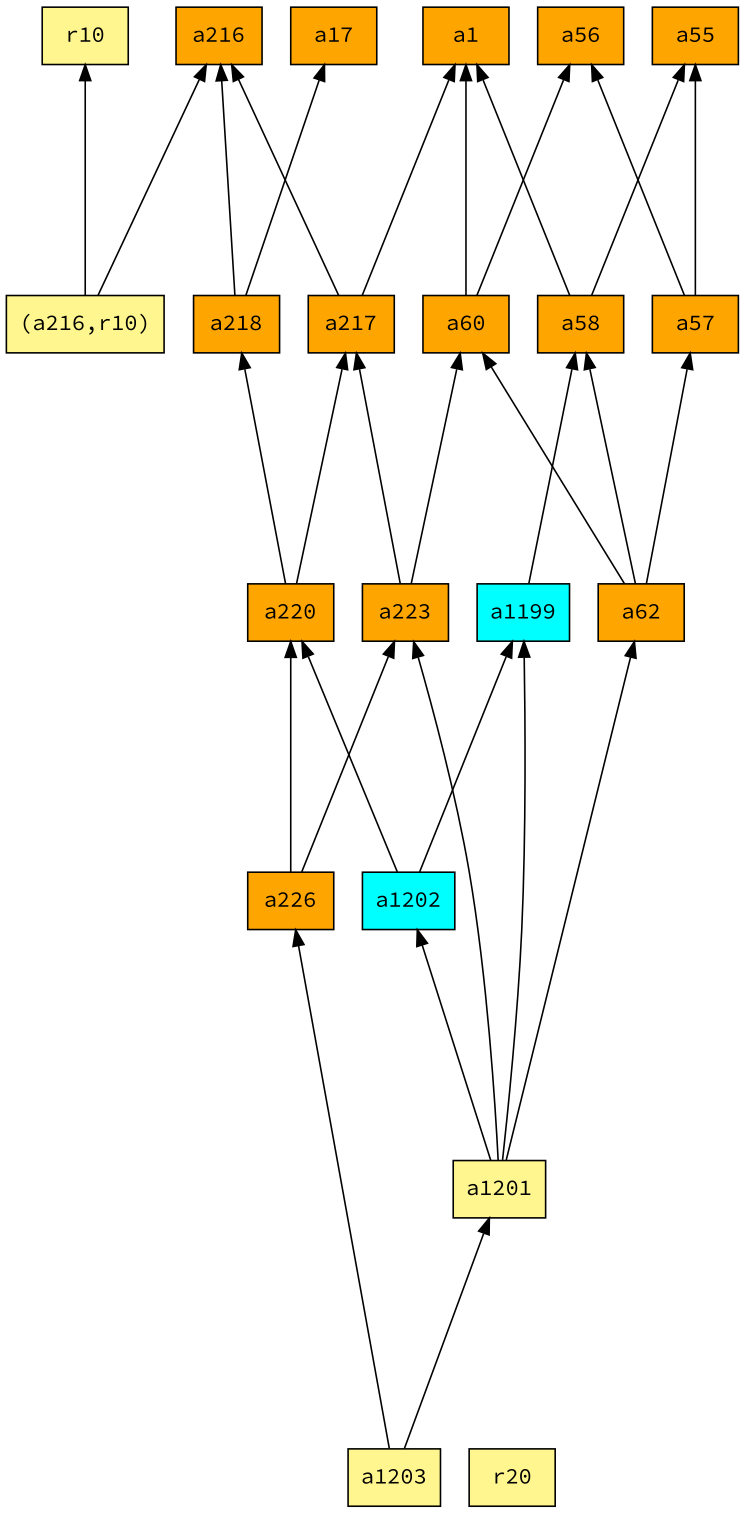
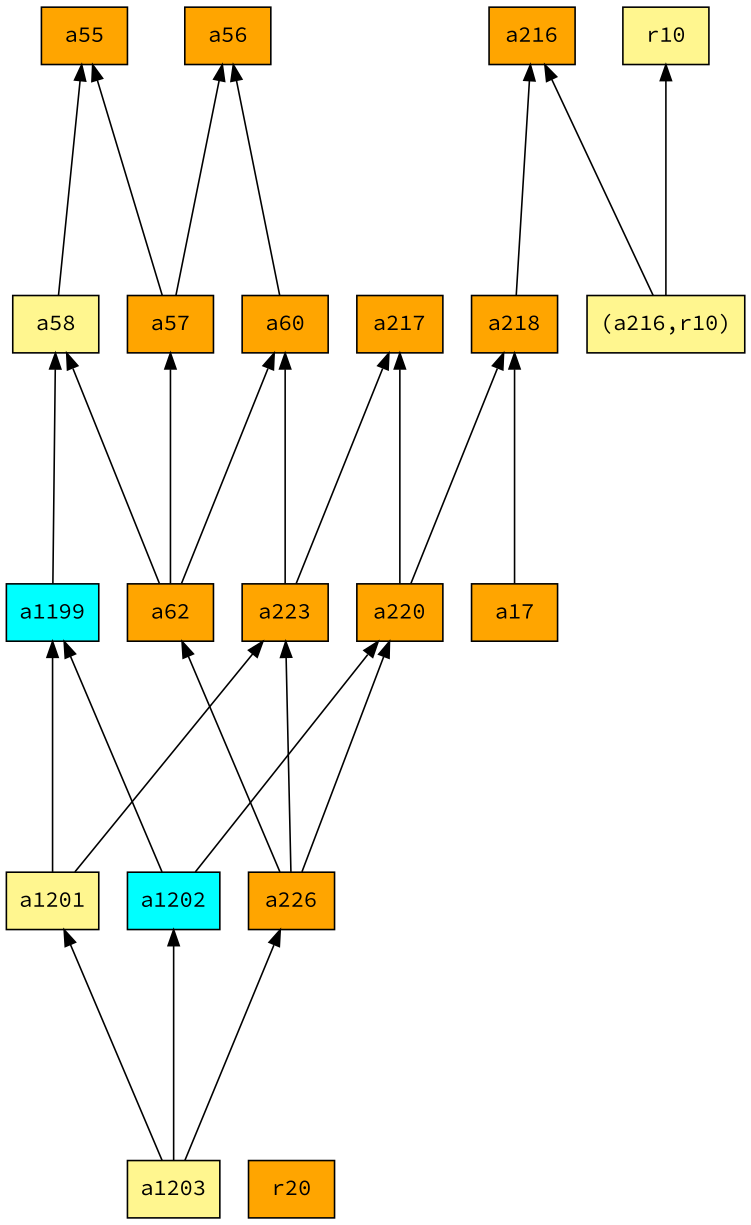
(466, 36) -> none
(291, 193) -> none
(279, 198) -> (515, 476)
(581, 324) -> (56, 324)
(568, 909) -> (234, 764)
(456, 1053) -> (174, 1053)
(512, 1478) -> (292, 1189)
